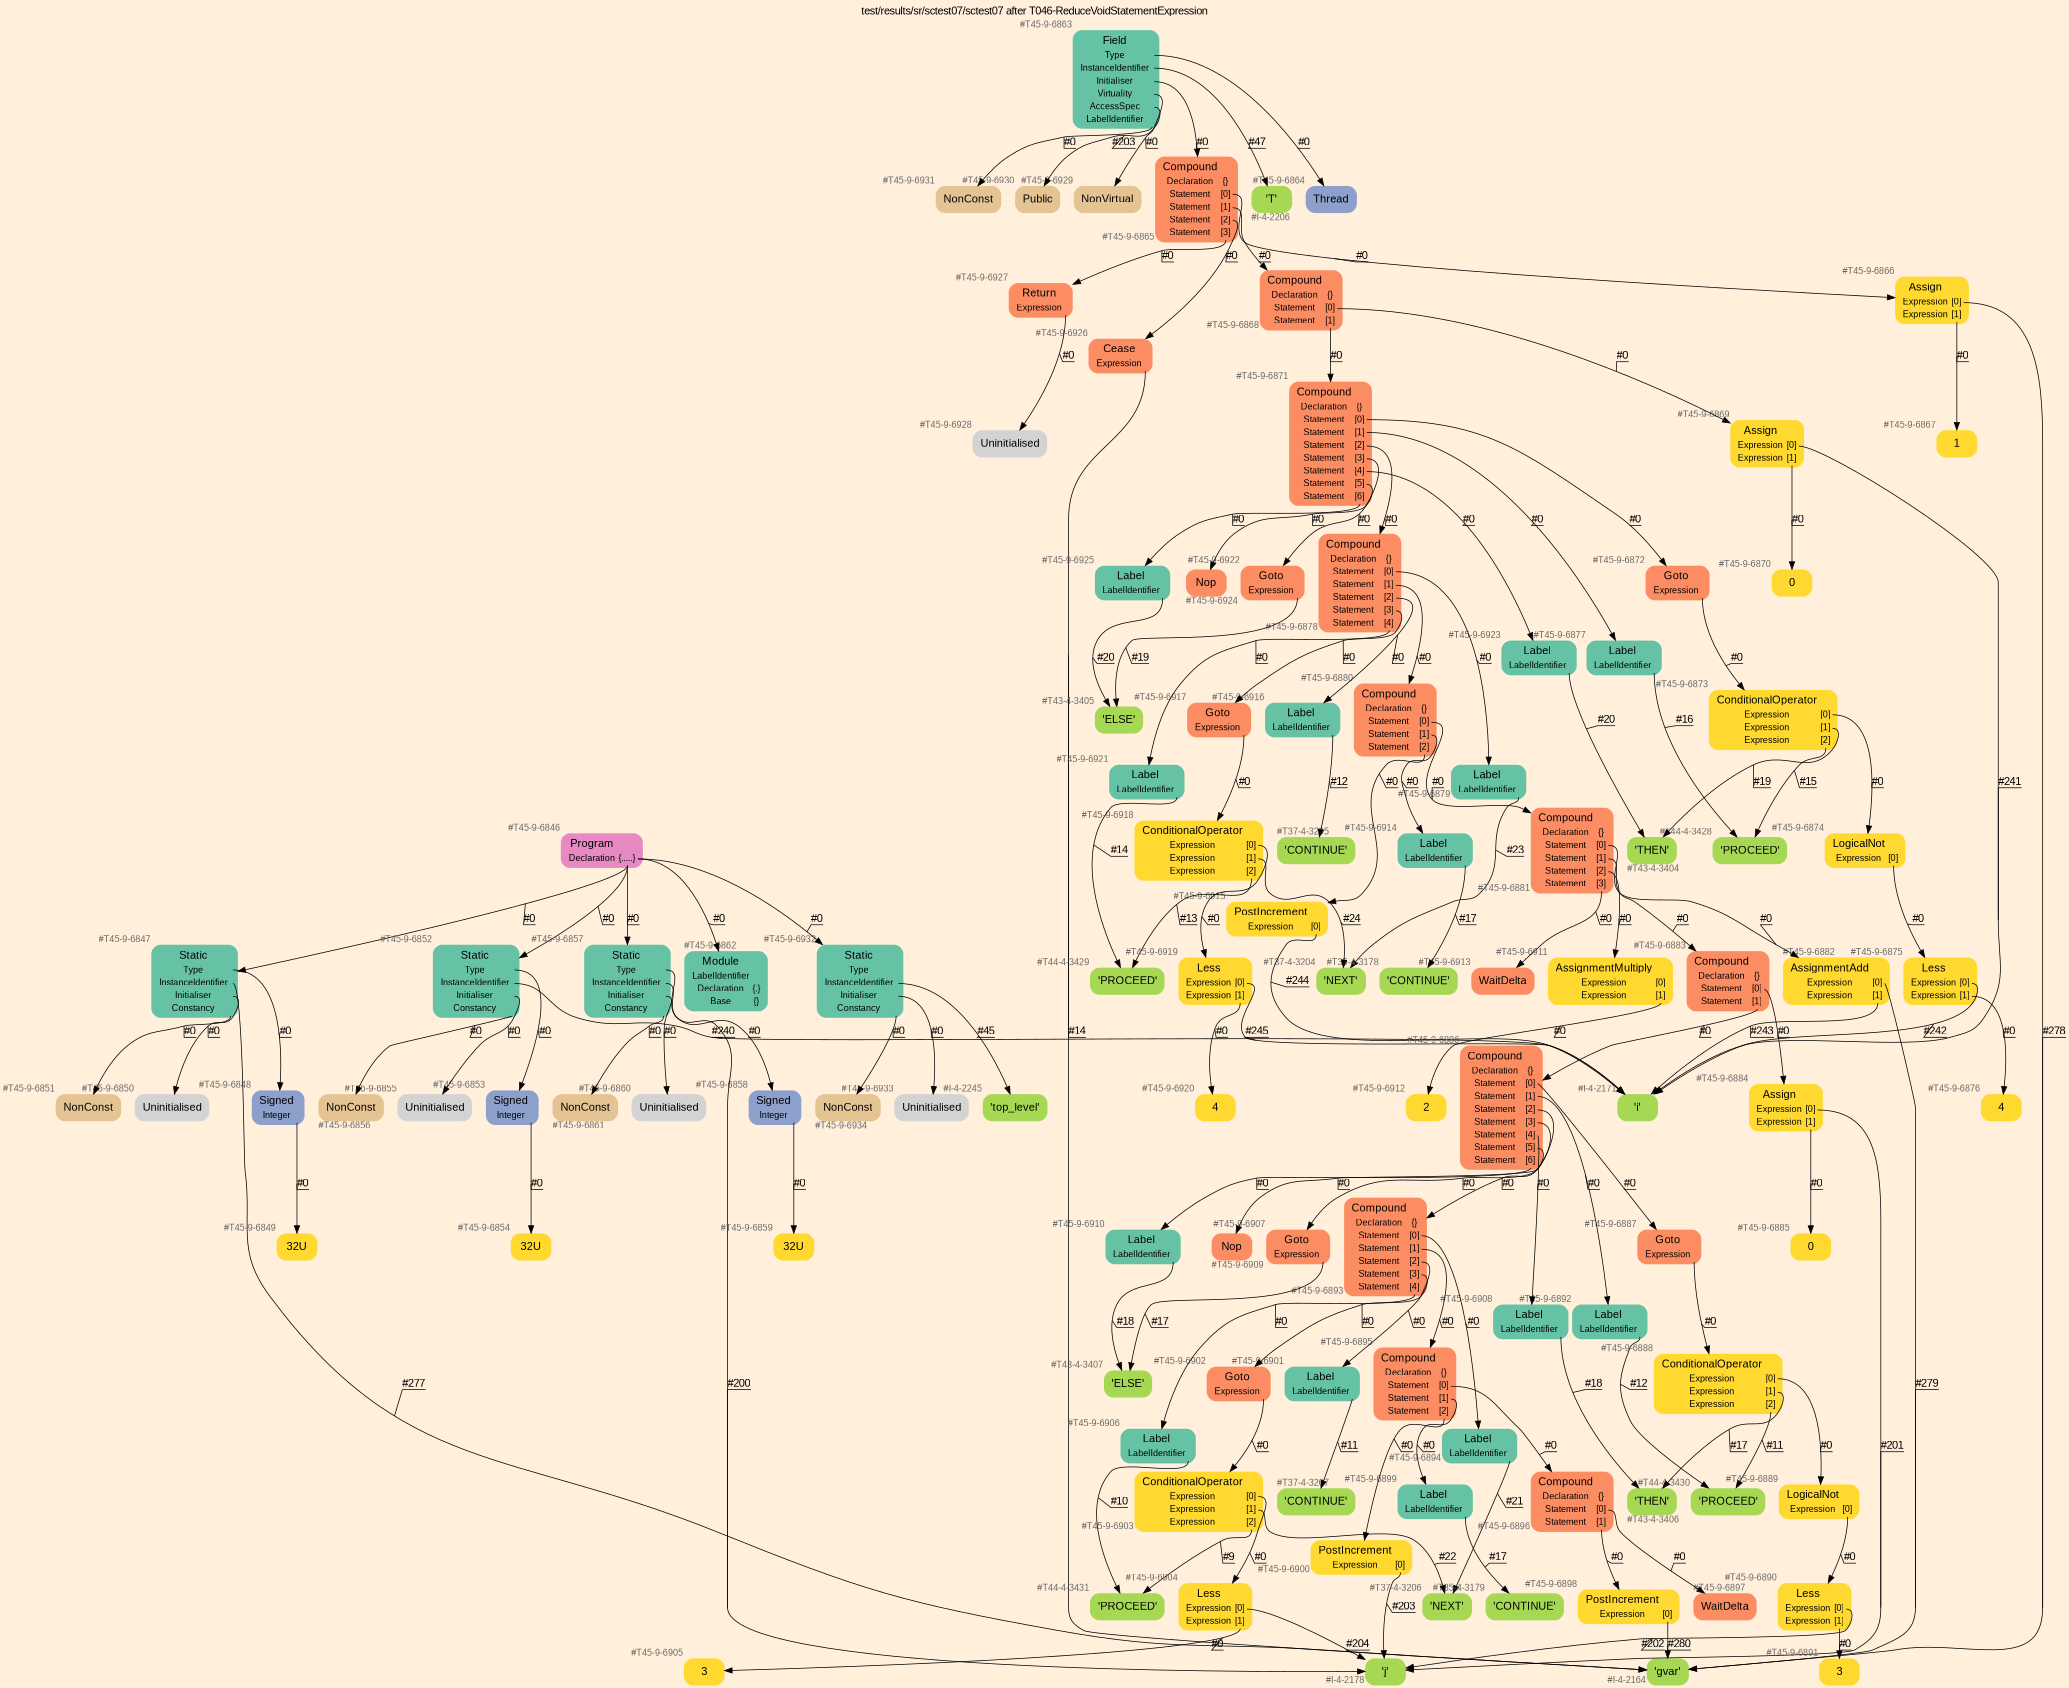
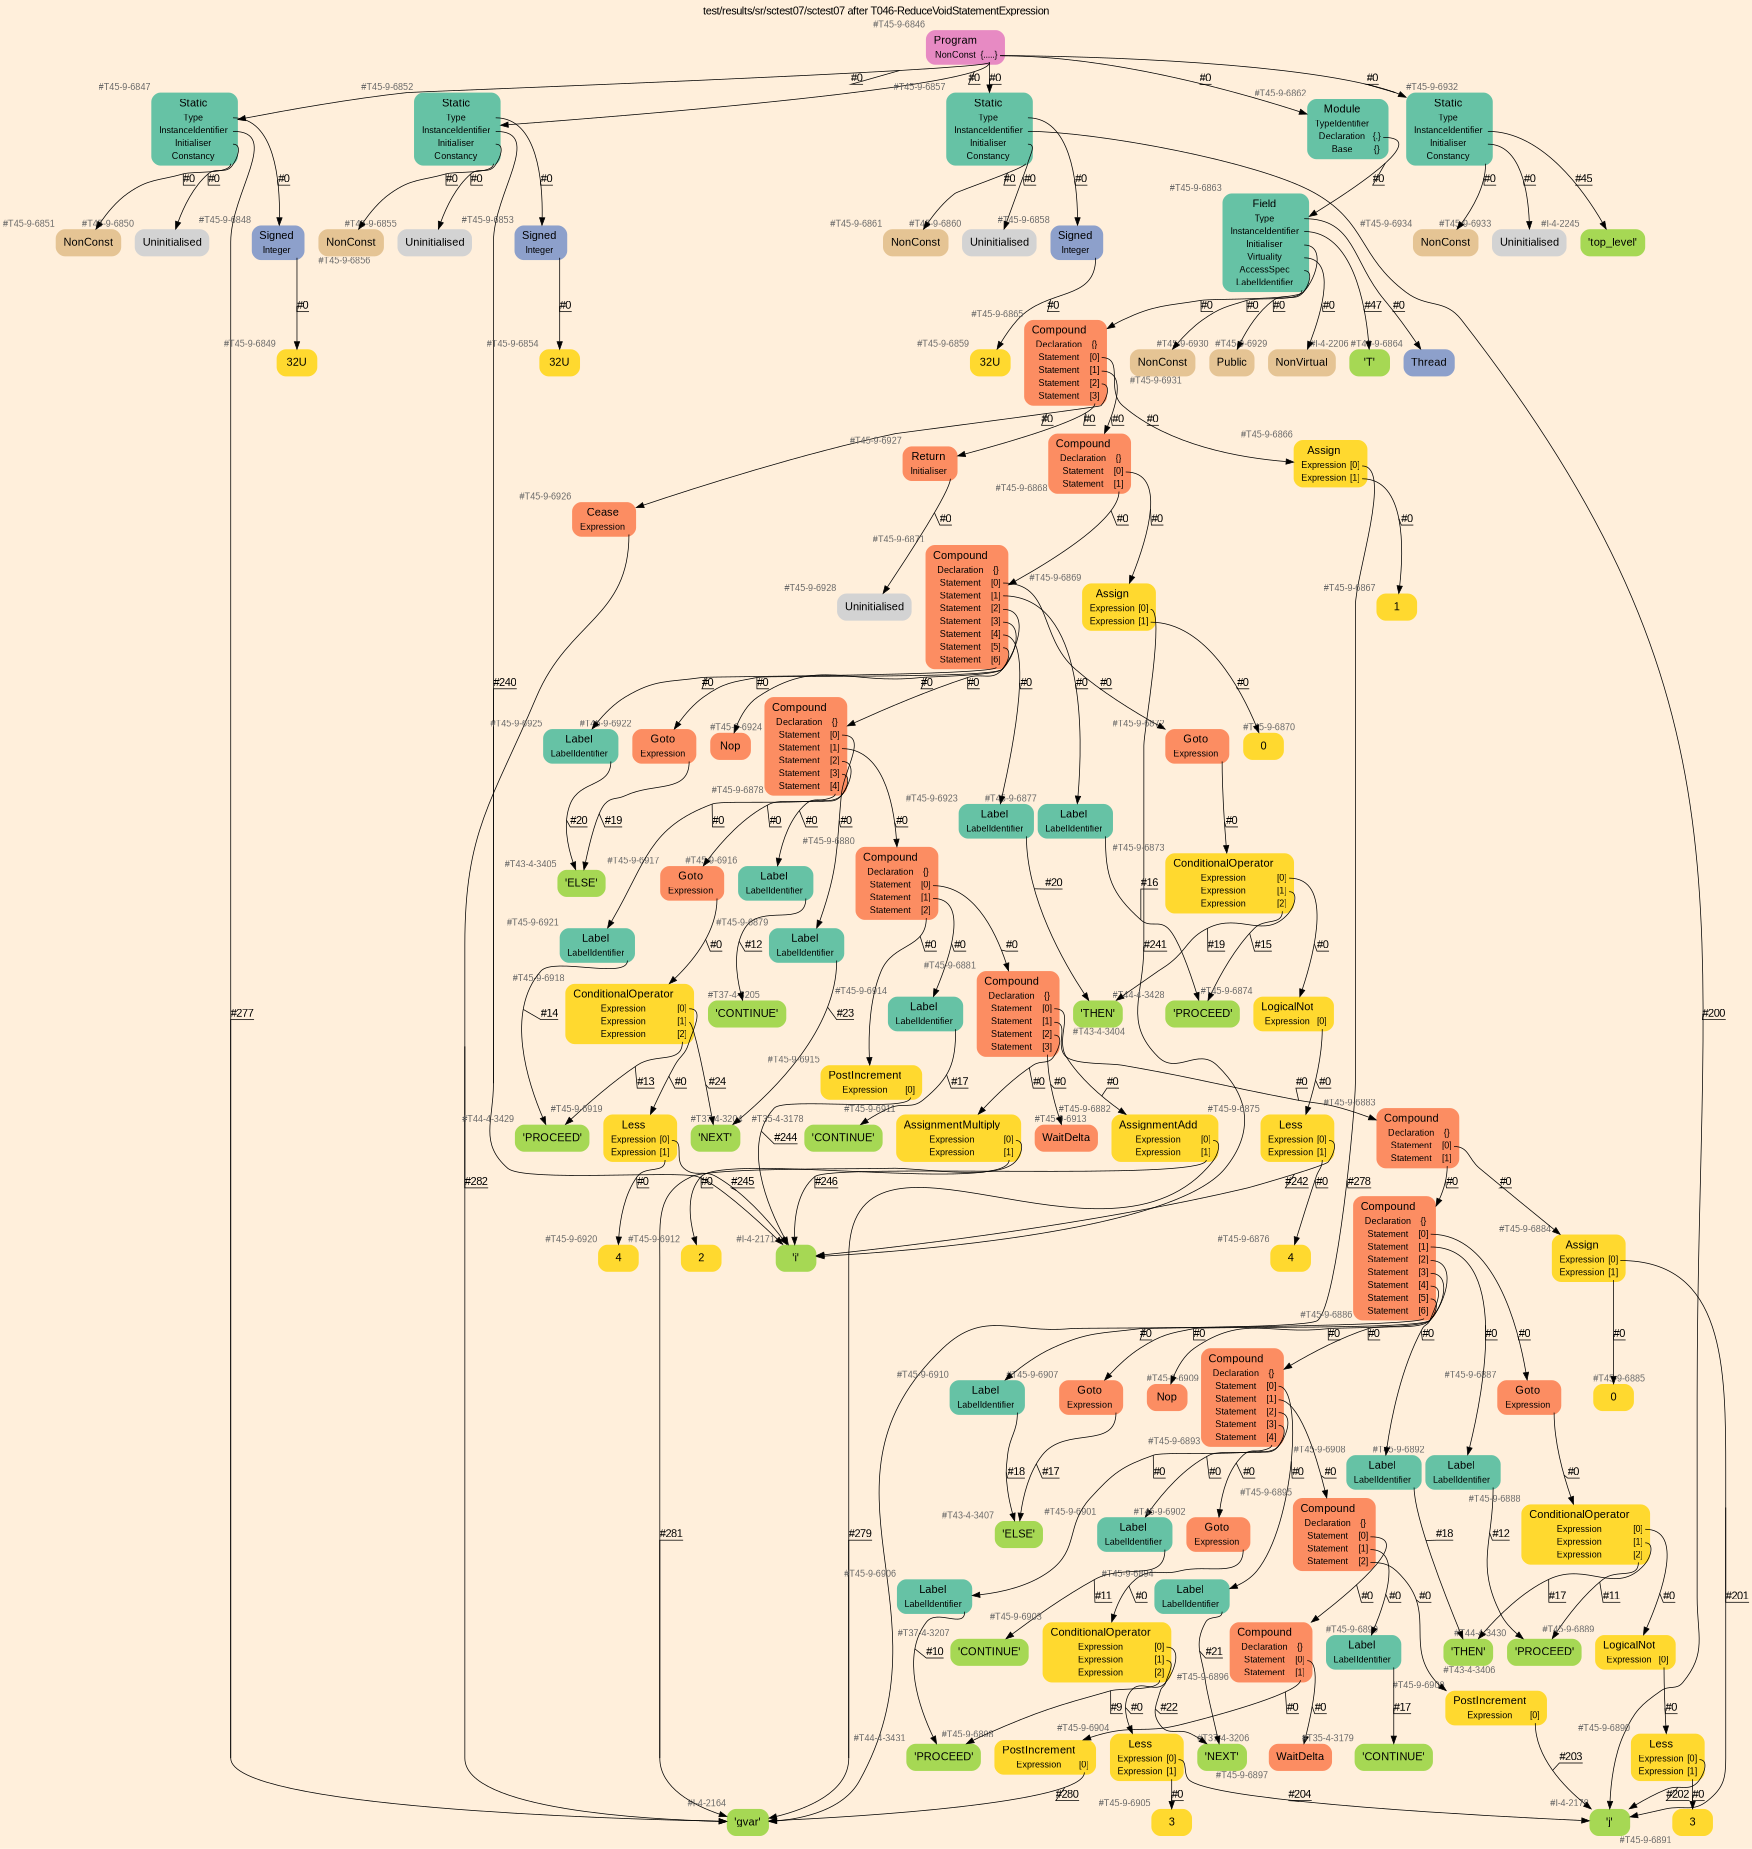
(1124, 143) -> (1279, 306)
none -> (1369, 177)
(1040, 308) -> (929, 471)
(592, 858) -> (956, 55)
(721, 976) -> (1342, 124)
(1077, 1032) -> (477, 1182)
(1762, 1032) -> (827, 1182)
none -> (660, 1328)
